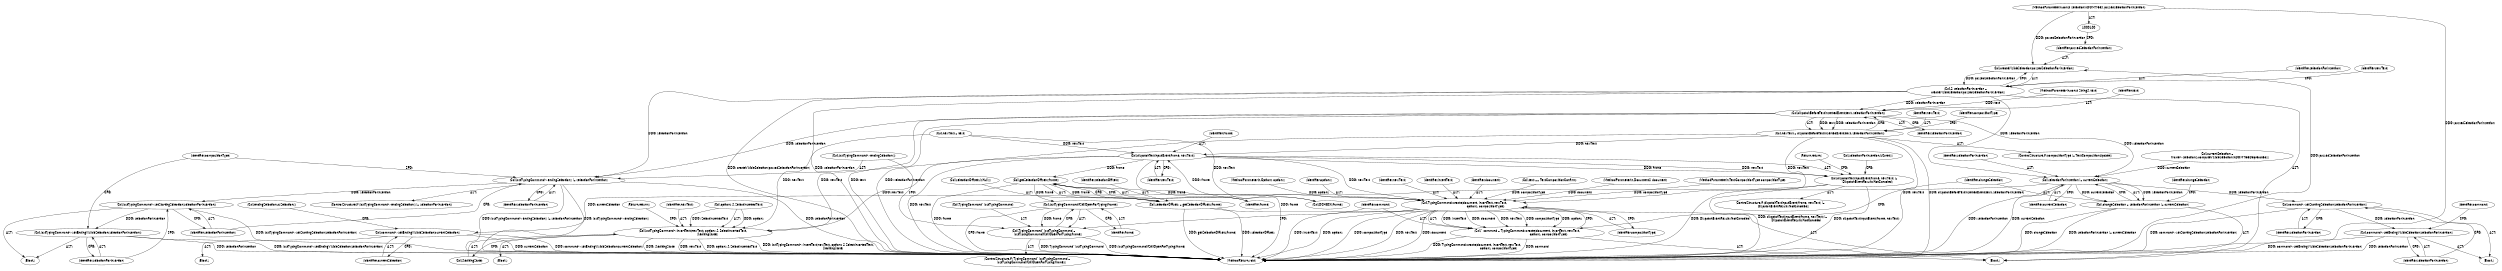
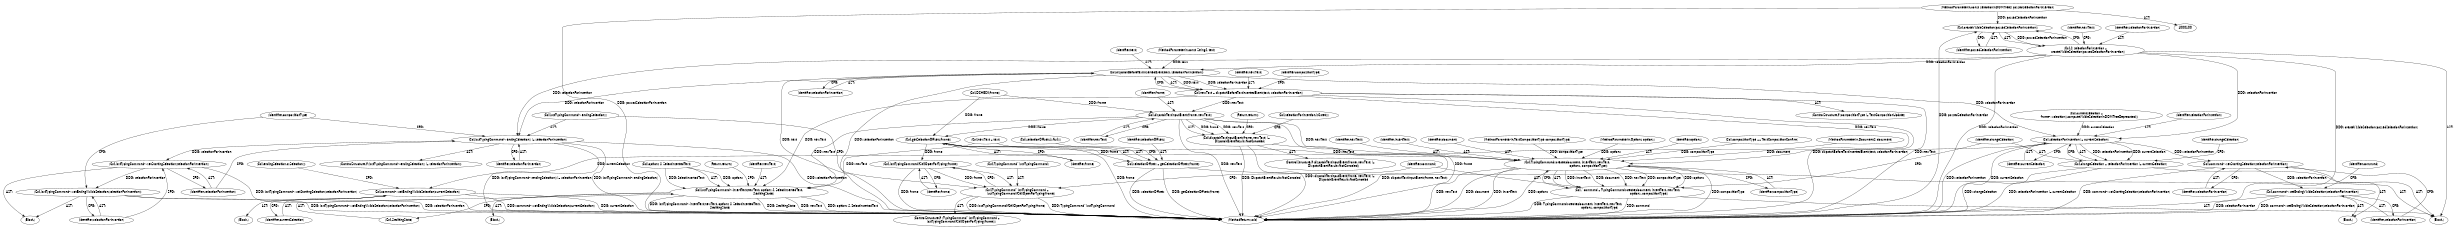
(2087, 37) -> (1977, 37)
(1050, 144) -> none
(1549, 180) -> (1762, 140)
(1157, 192) -> (958, 116)
(1030, 193) -> (1153, 152)
(1099, 193) -> (1127, 152)
(977, 233) -> (910, 192)
